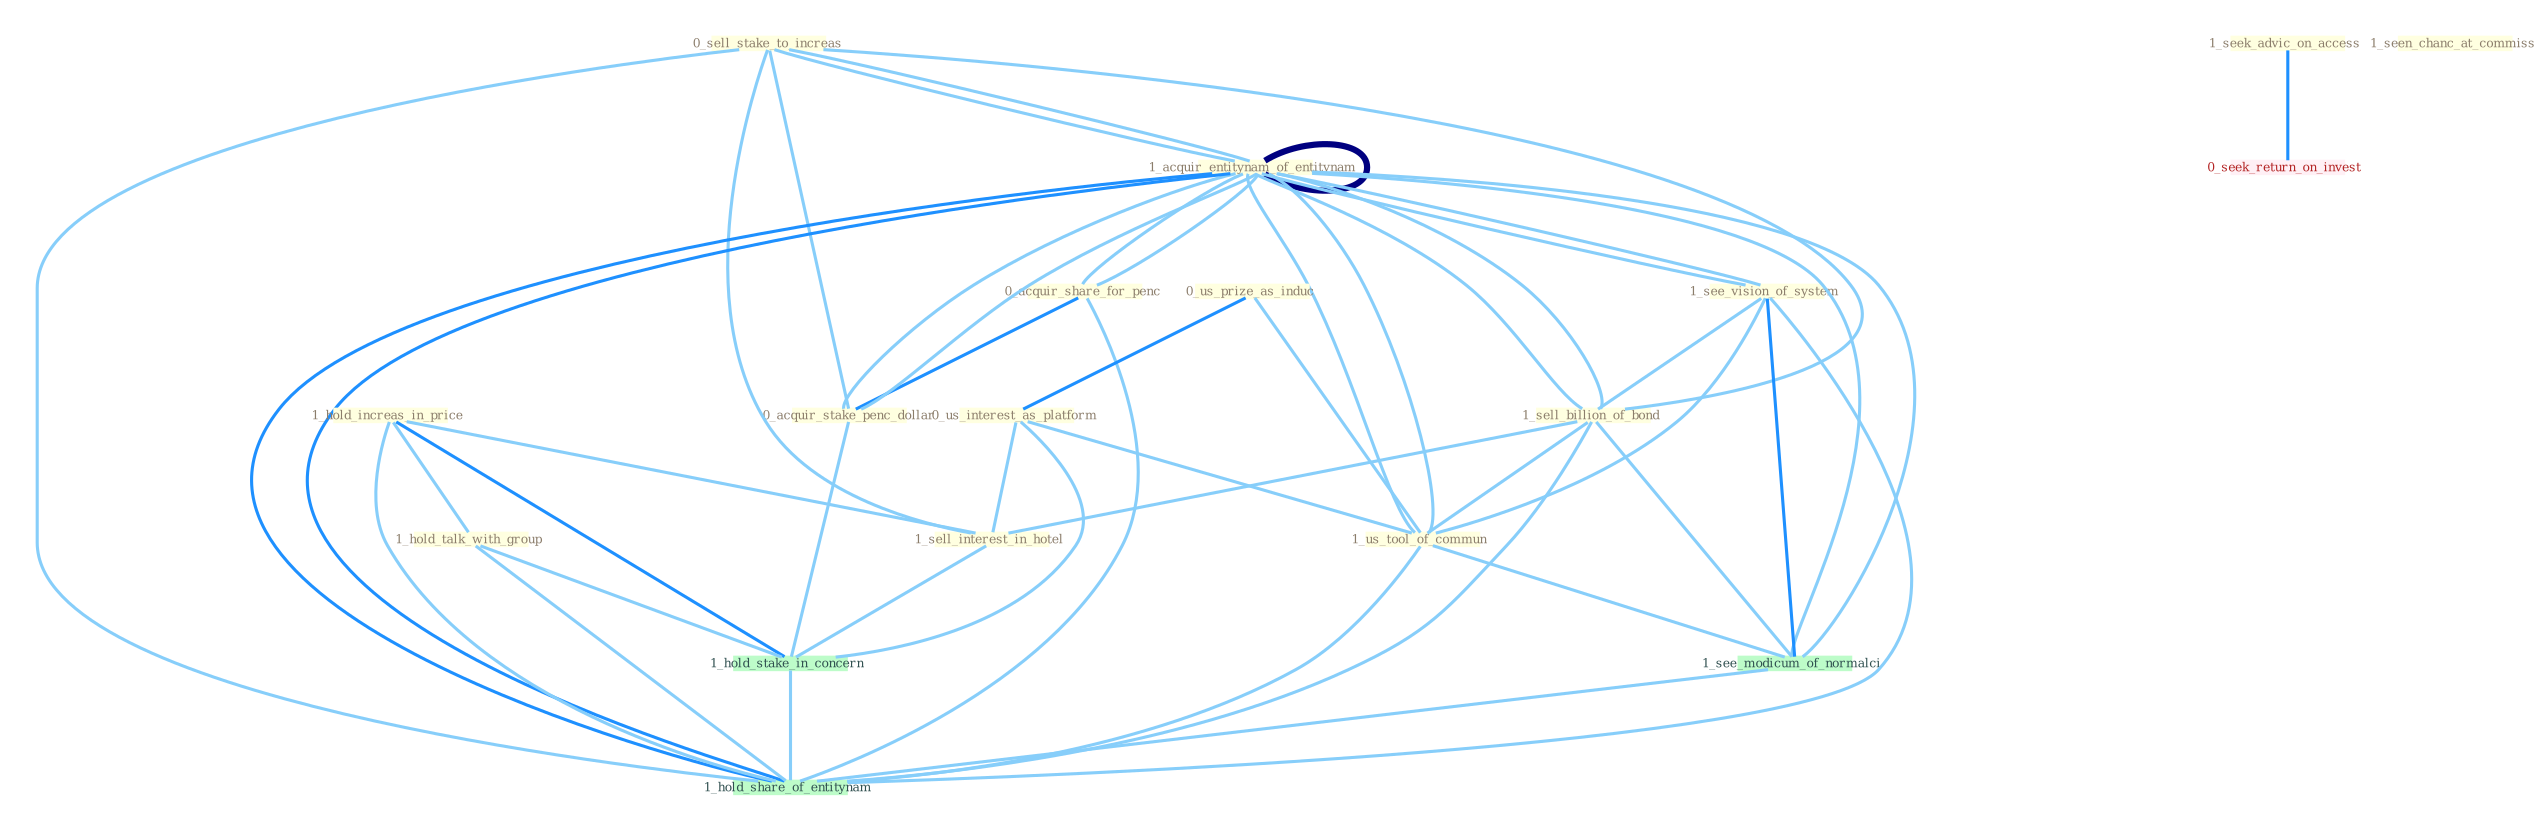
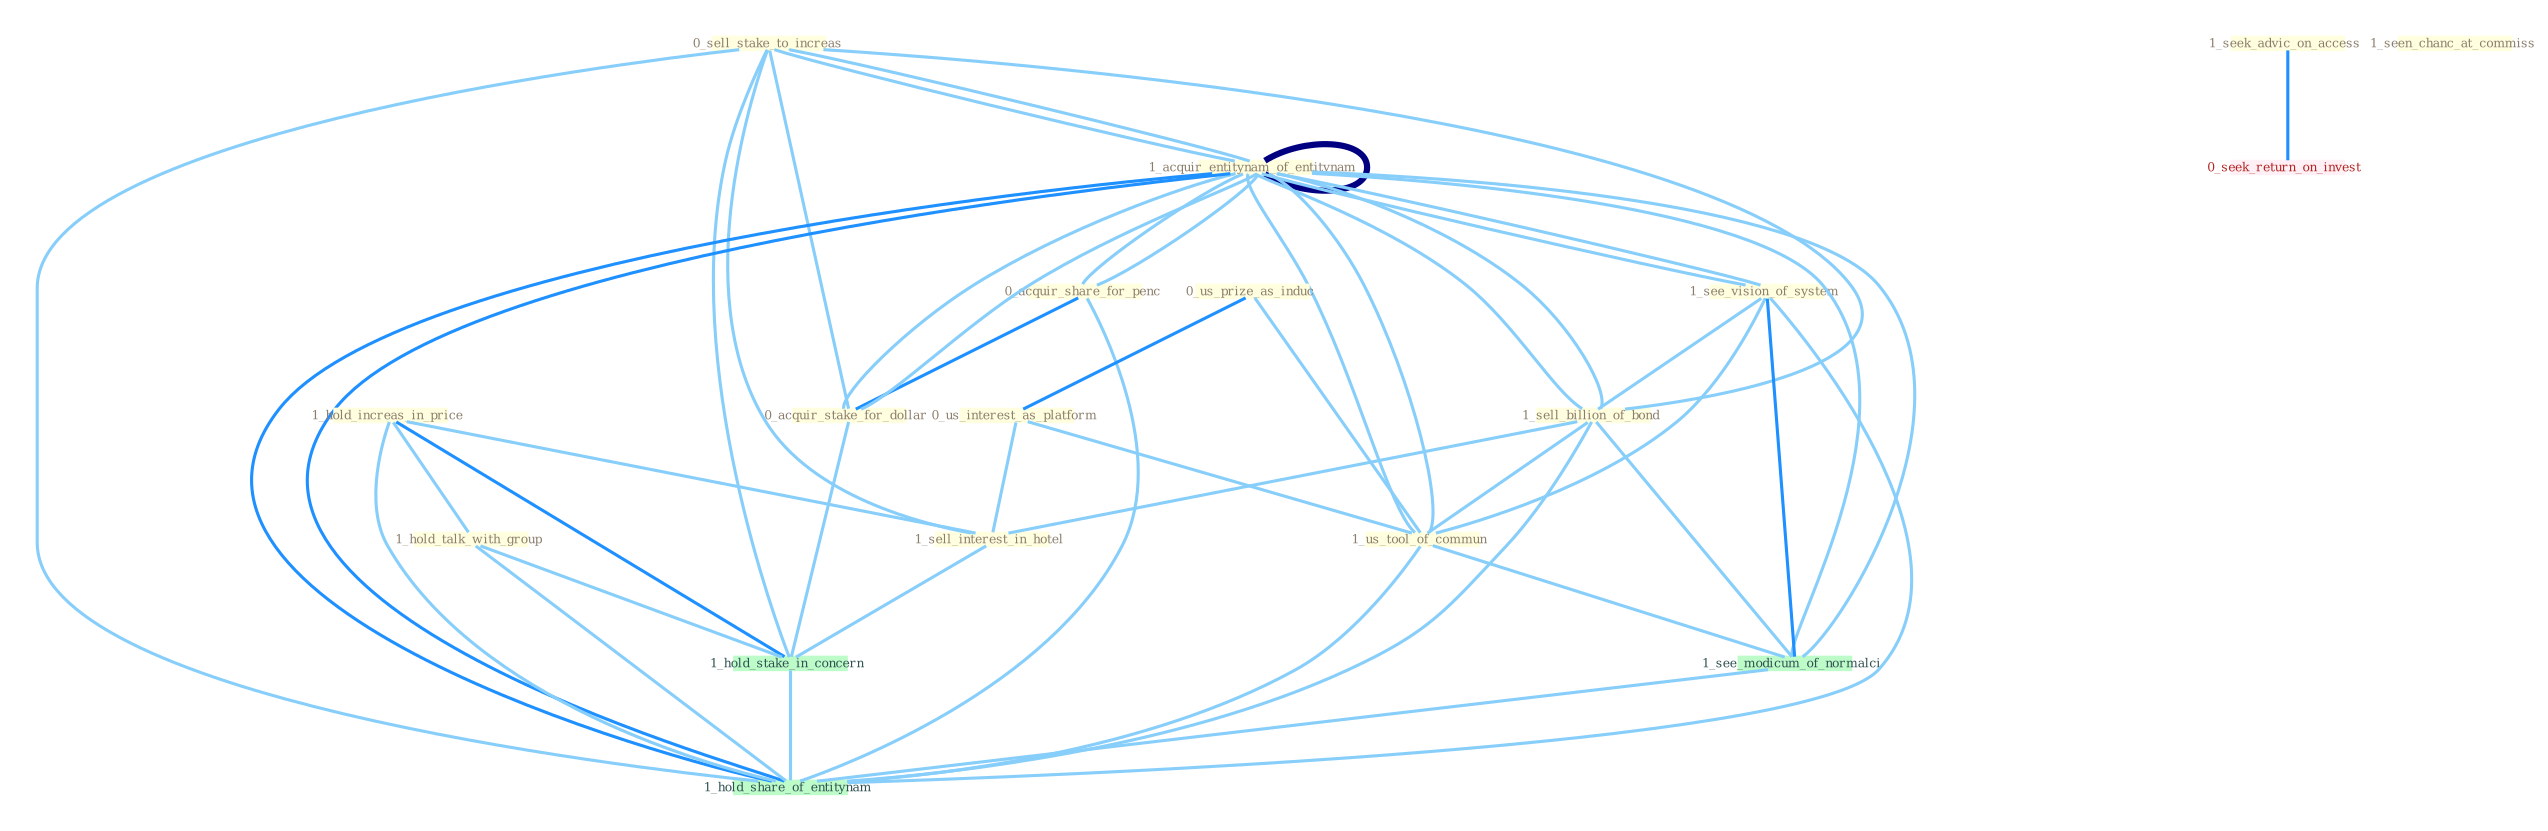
(849, 415) -> (849, 415)
(1032, 590) -> (718, 354)
